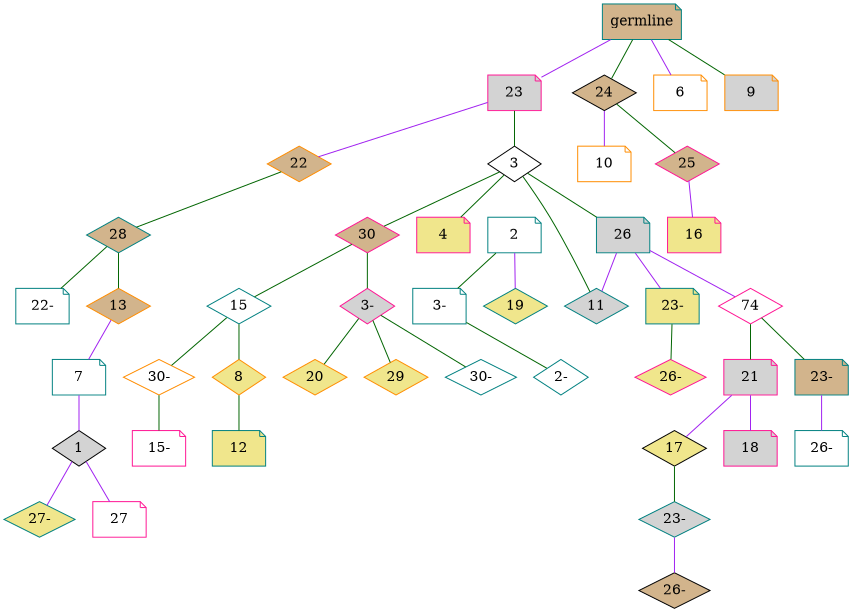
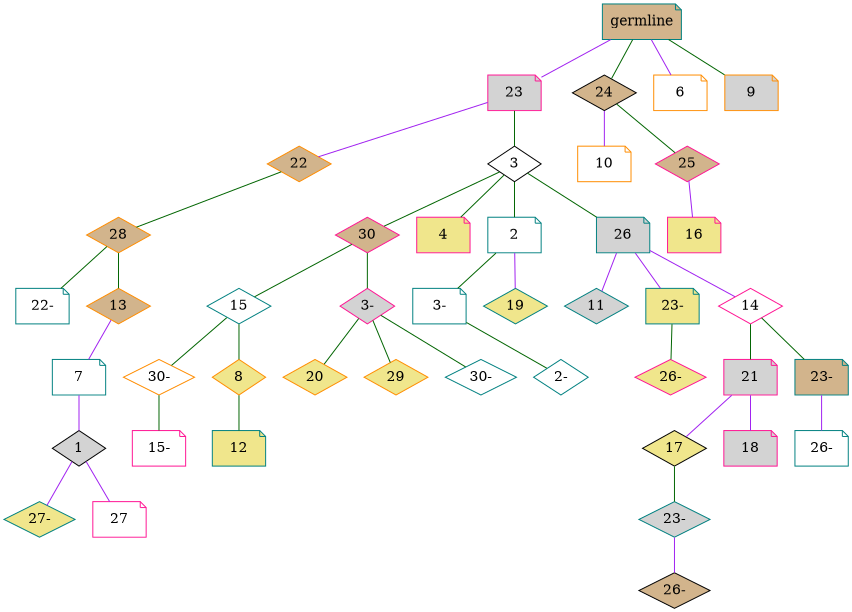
(559, 233) -> (514, 200)
(118, 235) -> (118, 235)
(750, 306) -> (750, 306)
